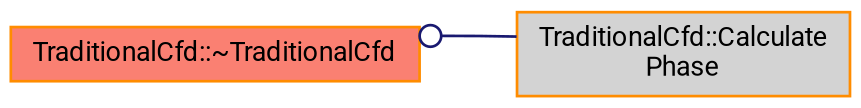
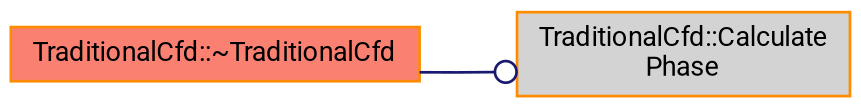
(479, 36) -> (457, 72)
